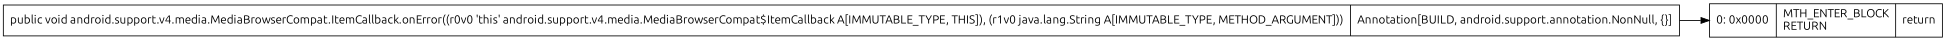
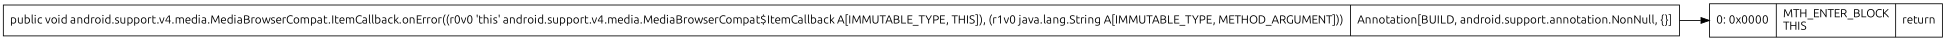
(1805, 26) -> (1795, 26)
